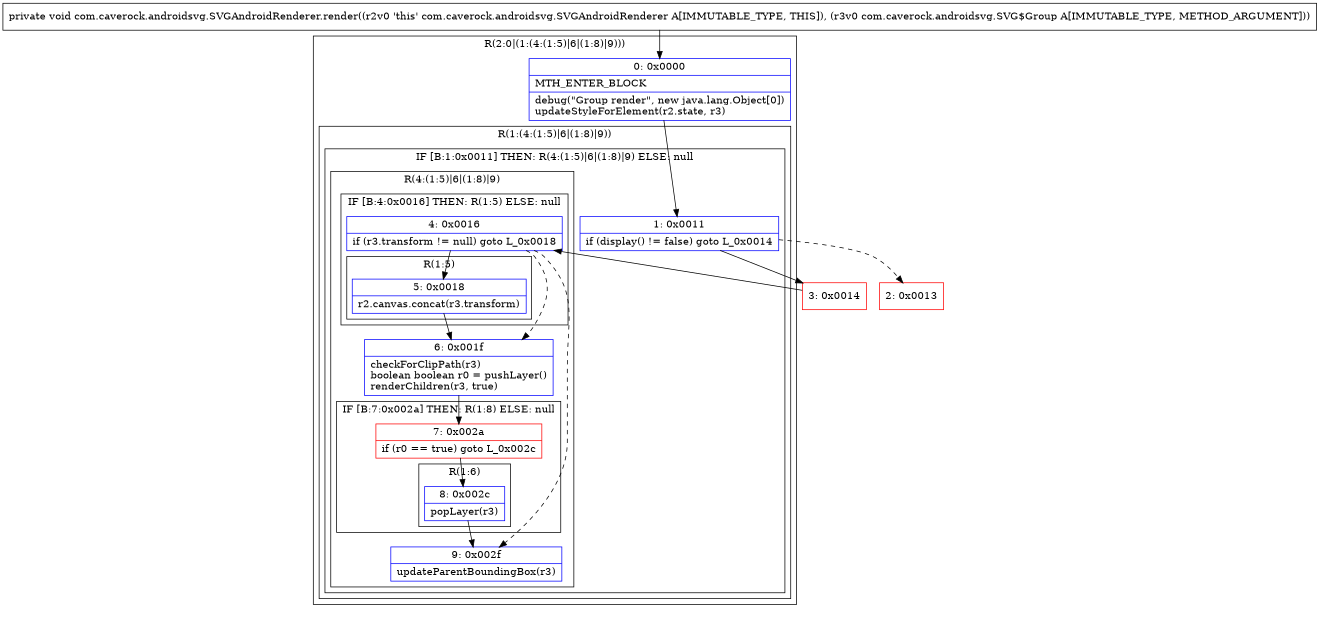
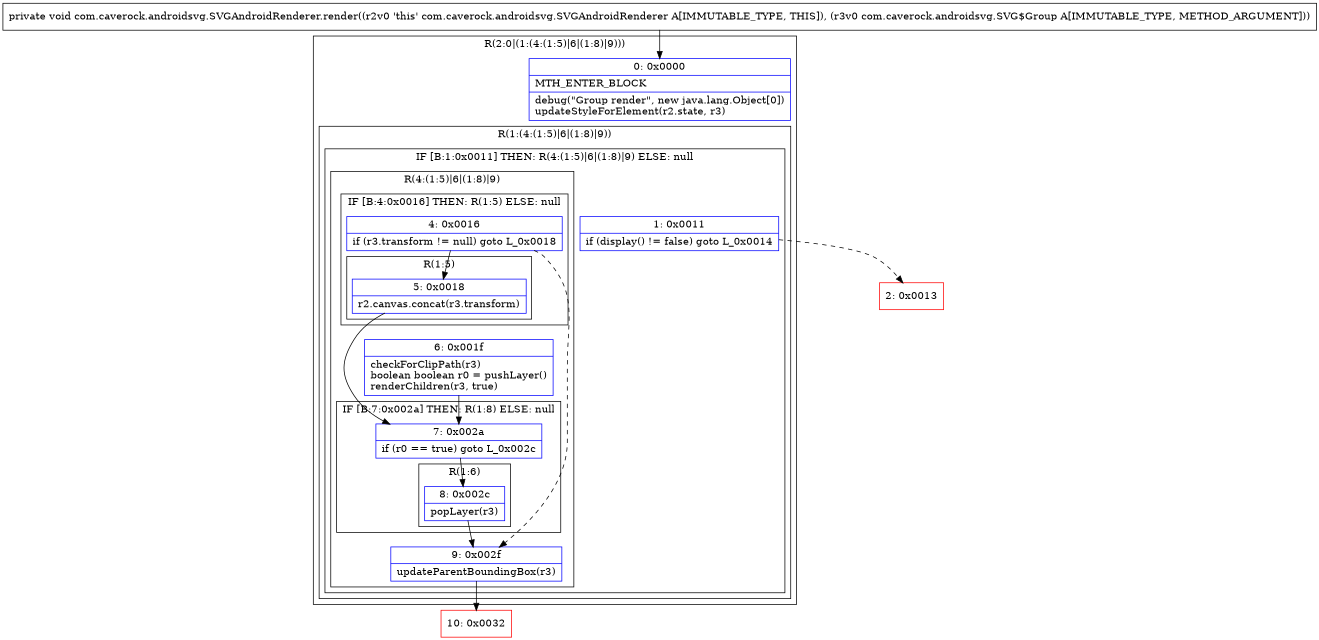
(670, 165) -> none
(547, 291) -> none
(834, 296) -> none
(447, 323) -> (344, 367)
(459, 441) -> (459, 441)
none -> (476, 624)
